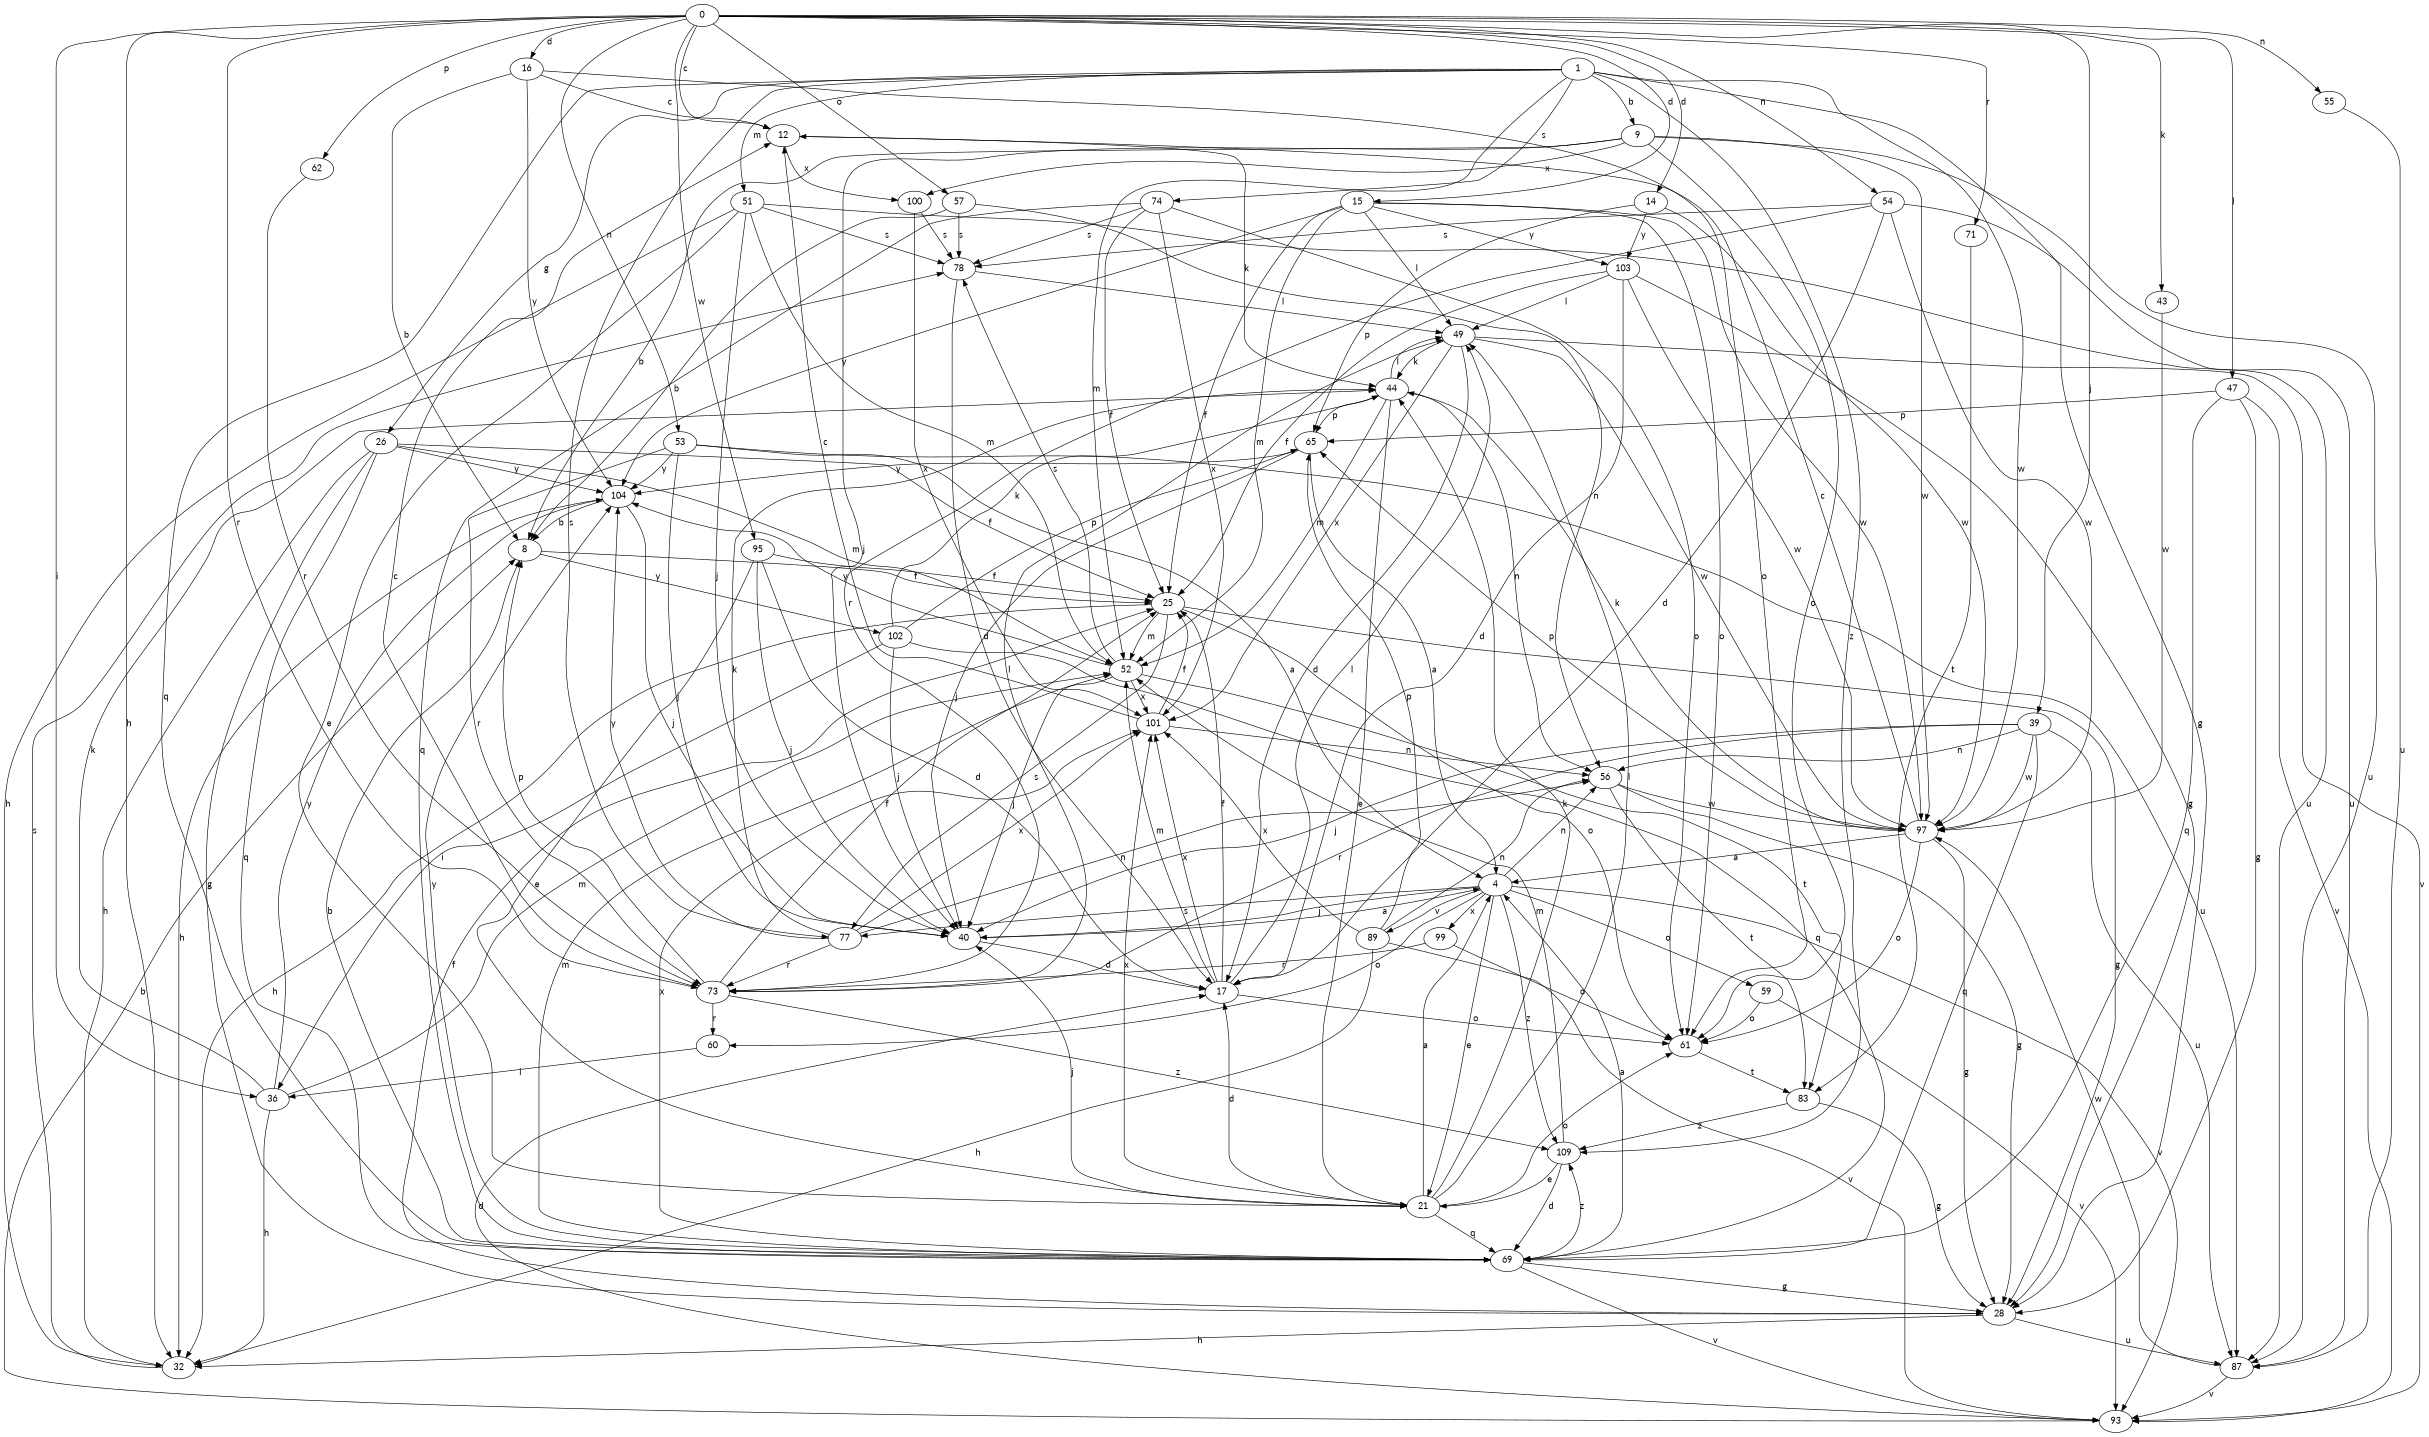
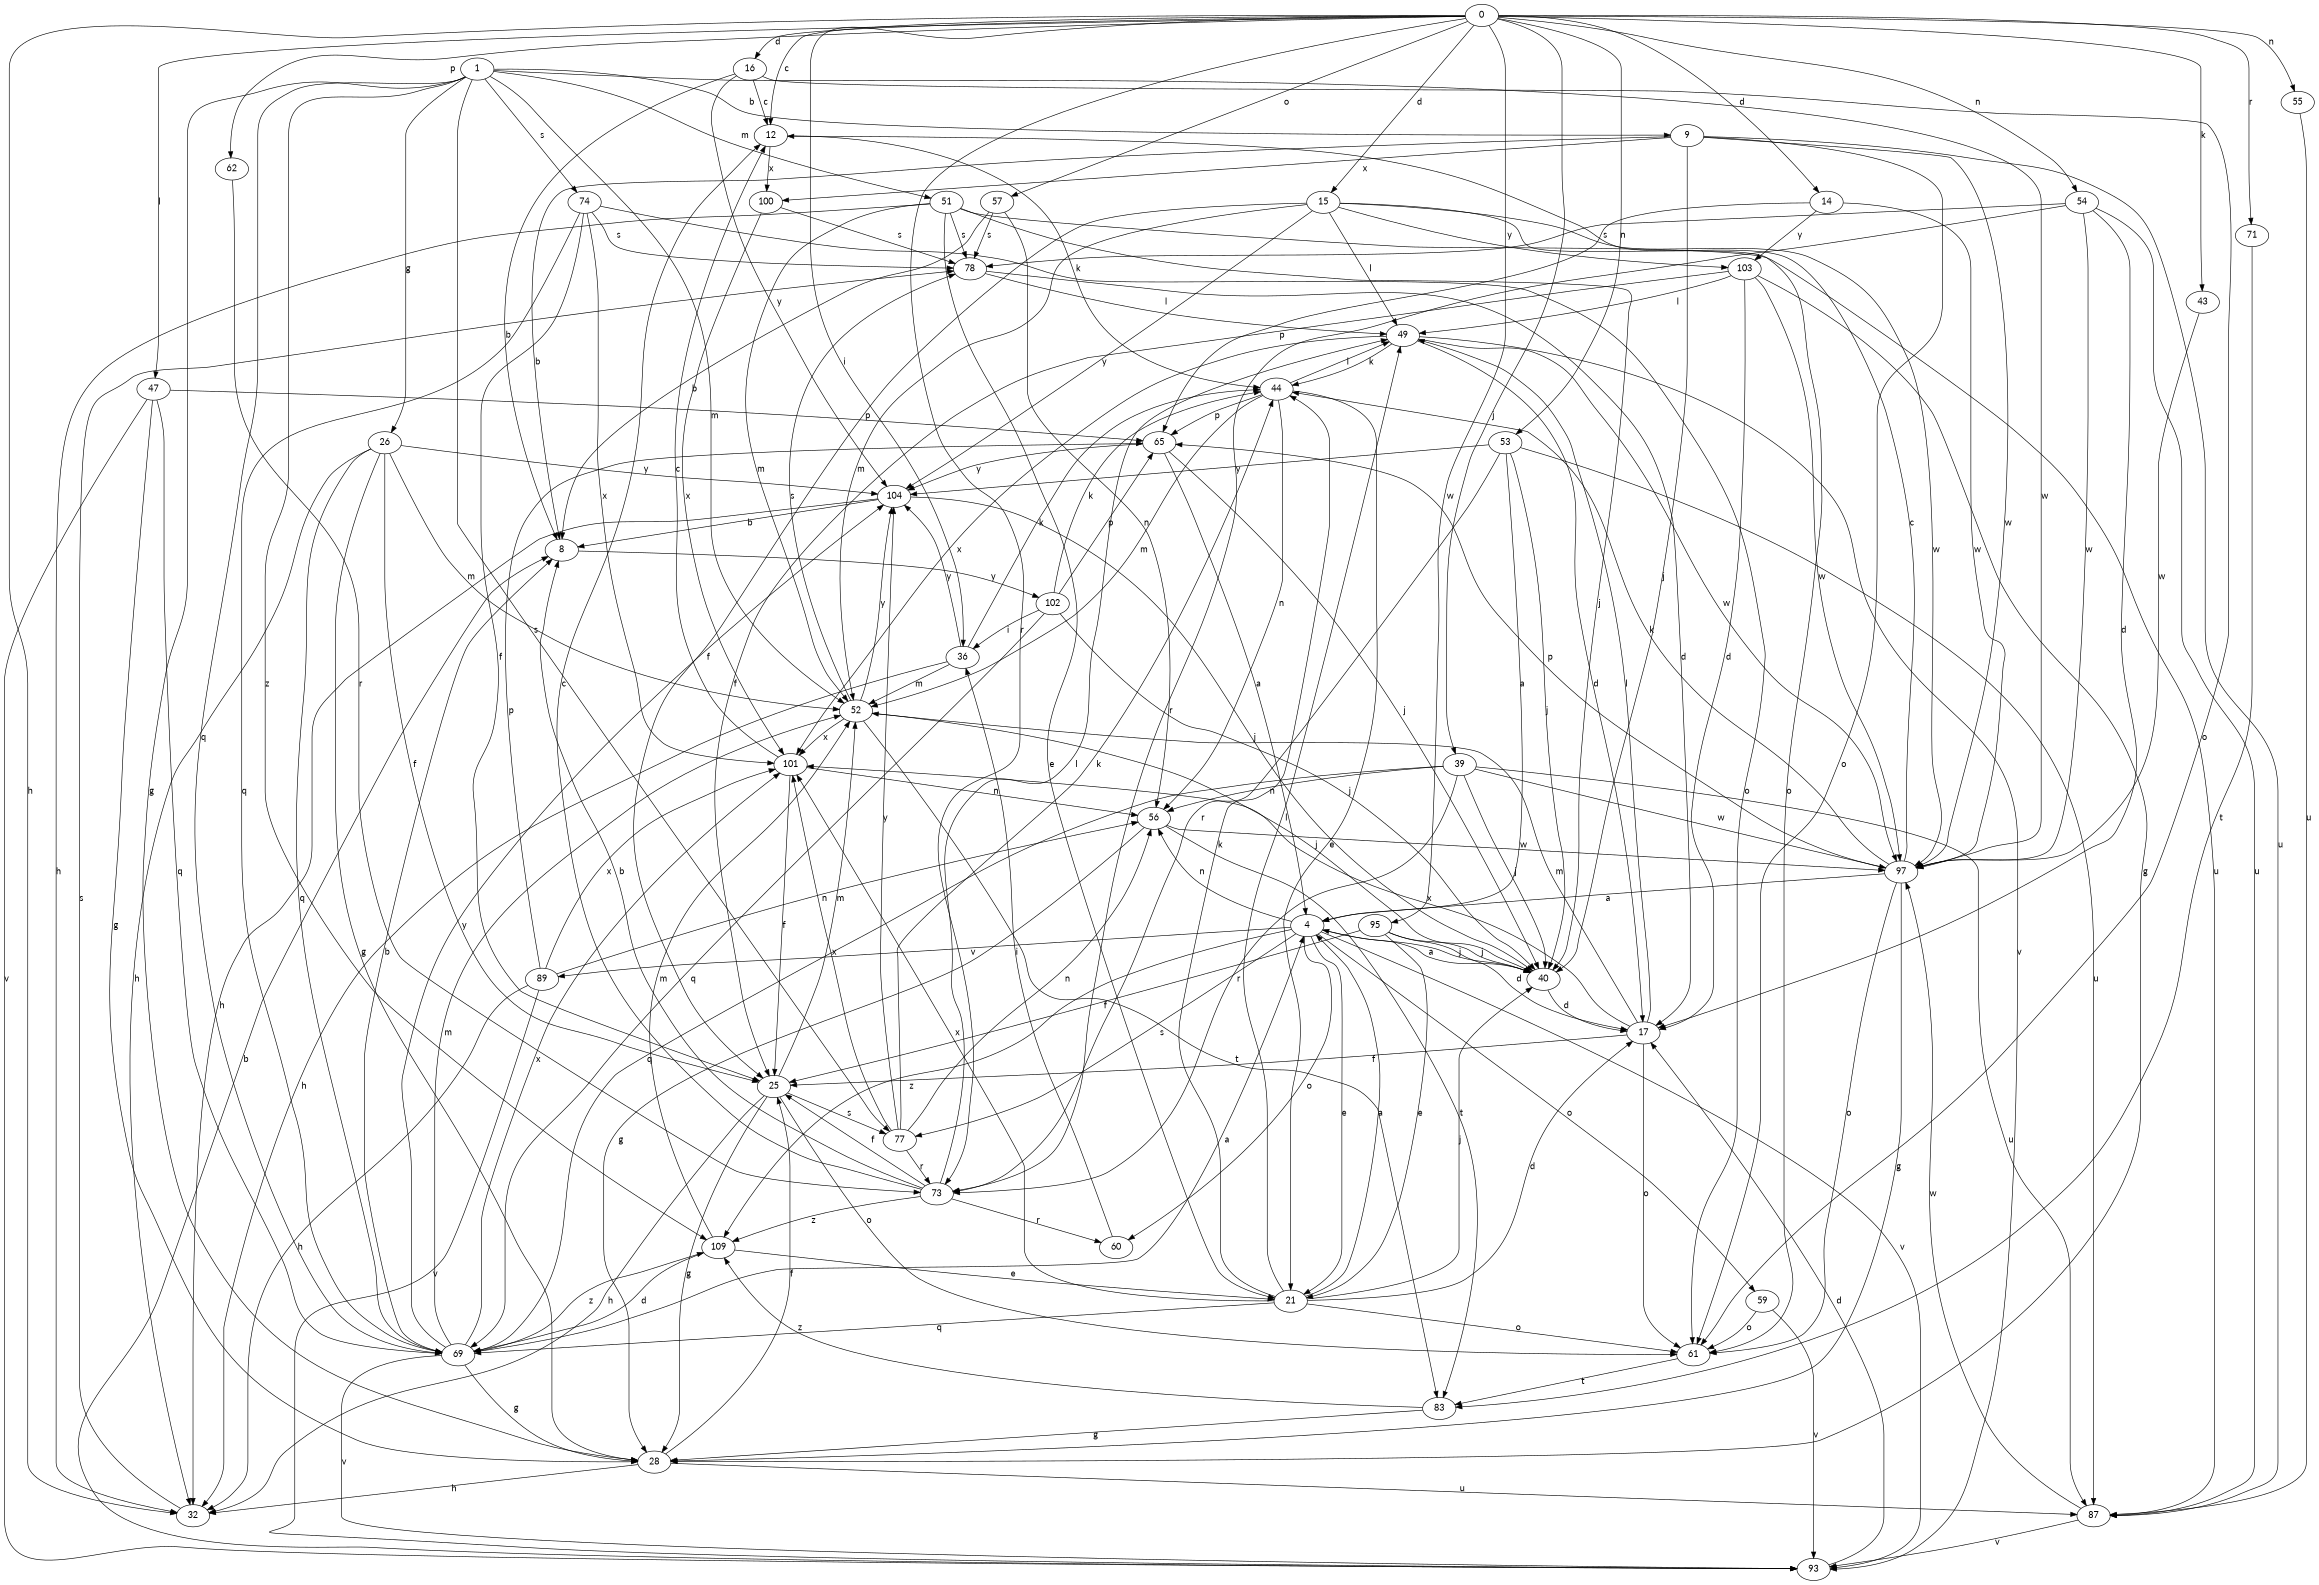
(799, 565) -> none
(521, 778) -> (622, 872)
(1441, 939) -> none
